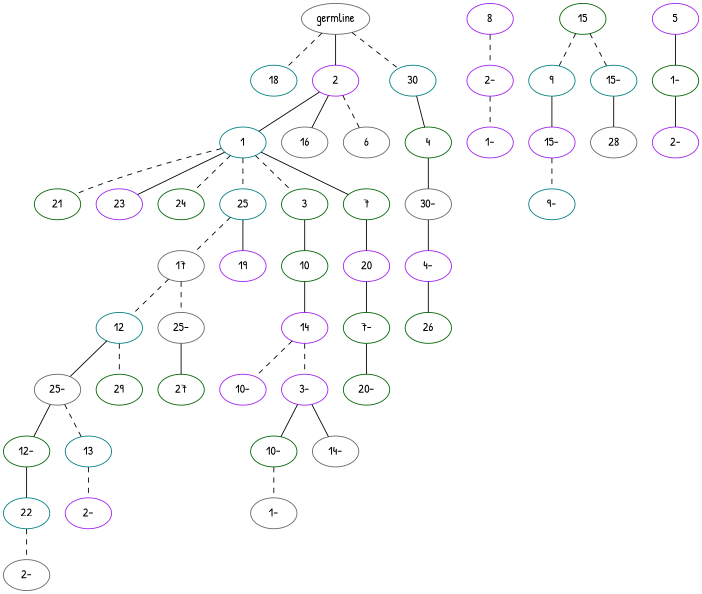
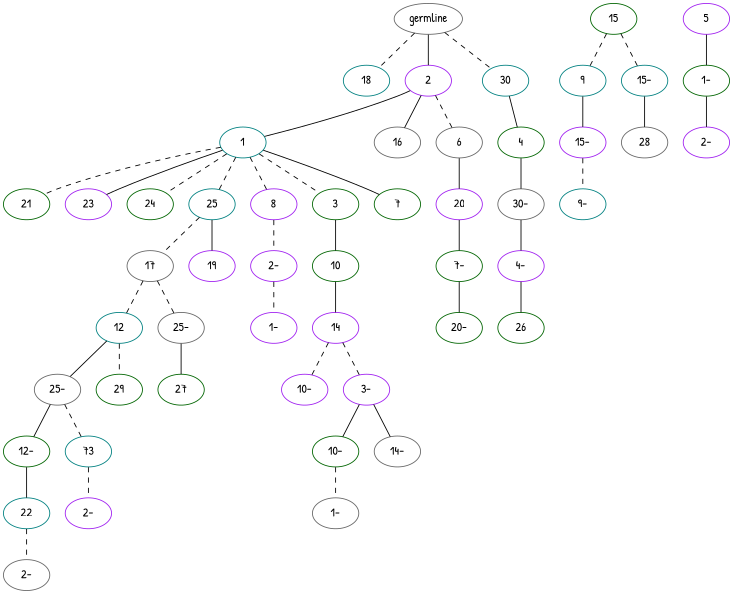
none -> (258, 173)
(367, 235) -> (459, 173)
(88, 451) -> (88, 451)
